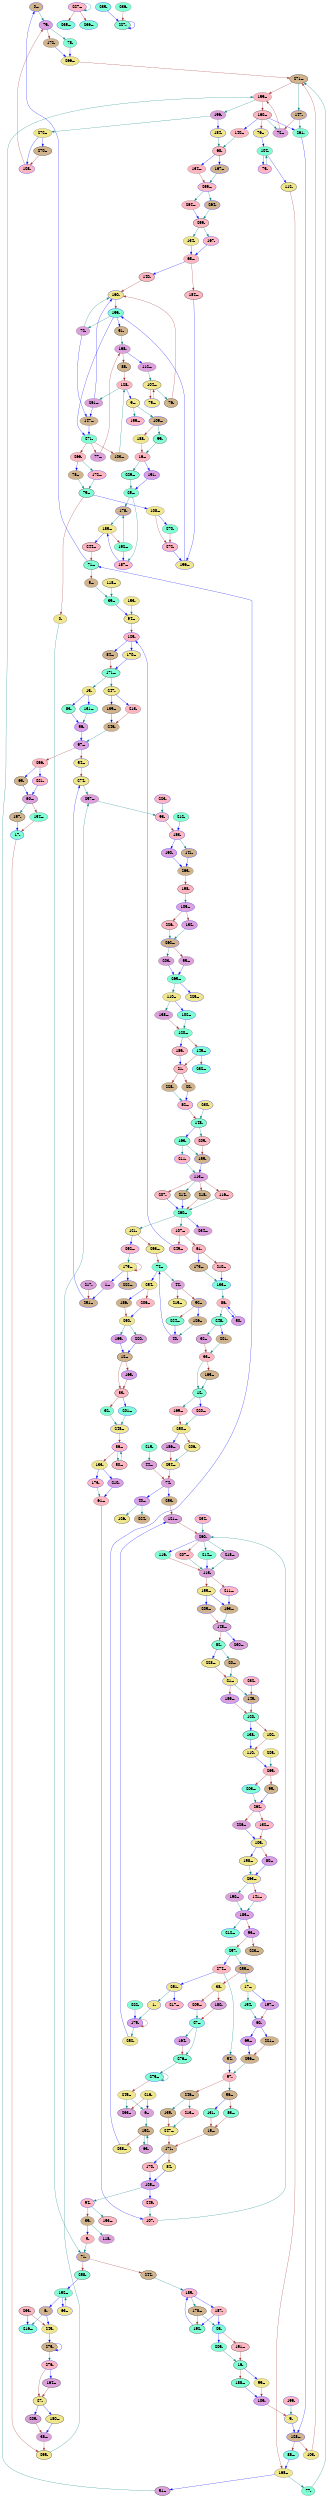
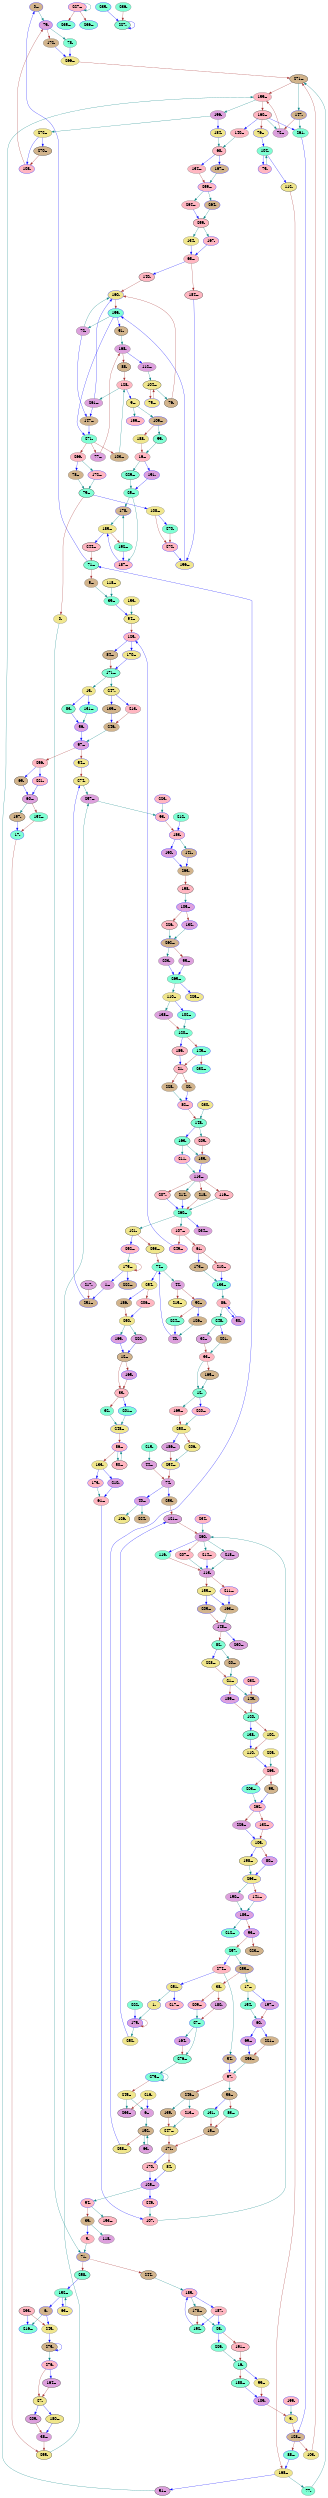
(207, 1555) -> (207, 1555)
(293, 2427) -> (293, 2427)
